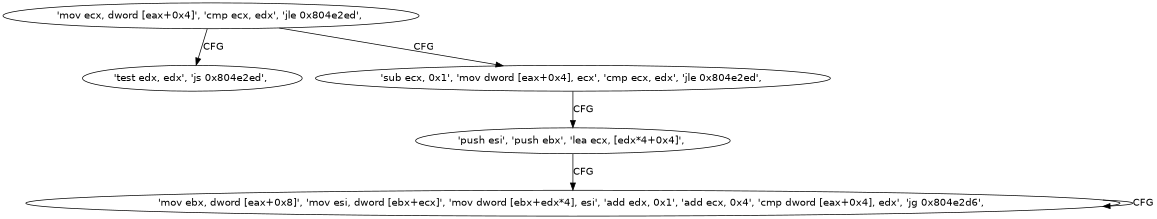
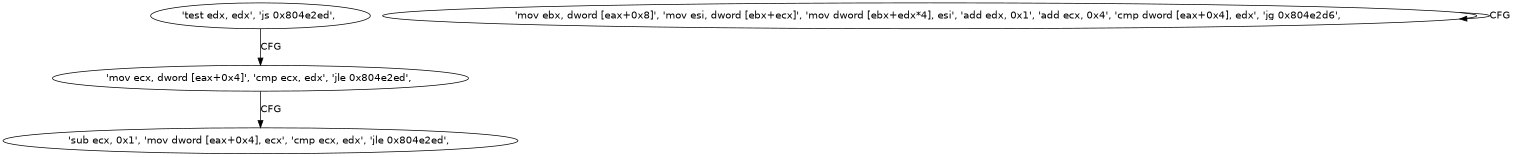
(203, 44) -> (260, 43)
(573, 141) -> none
